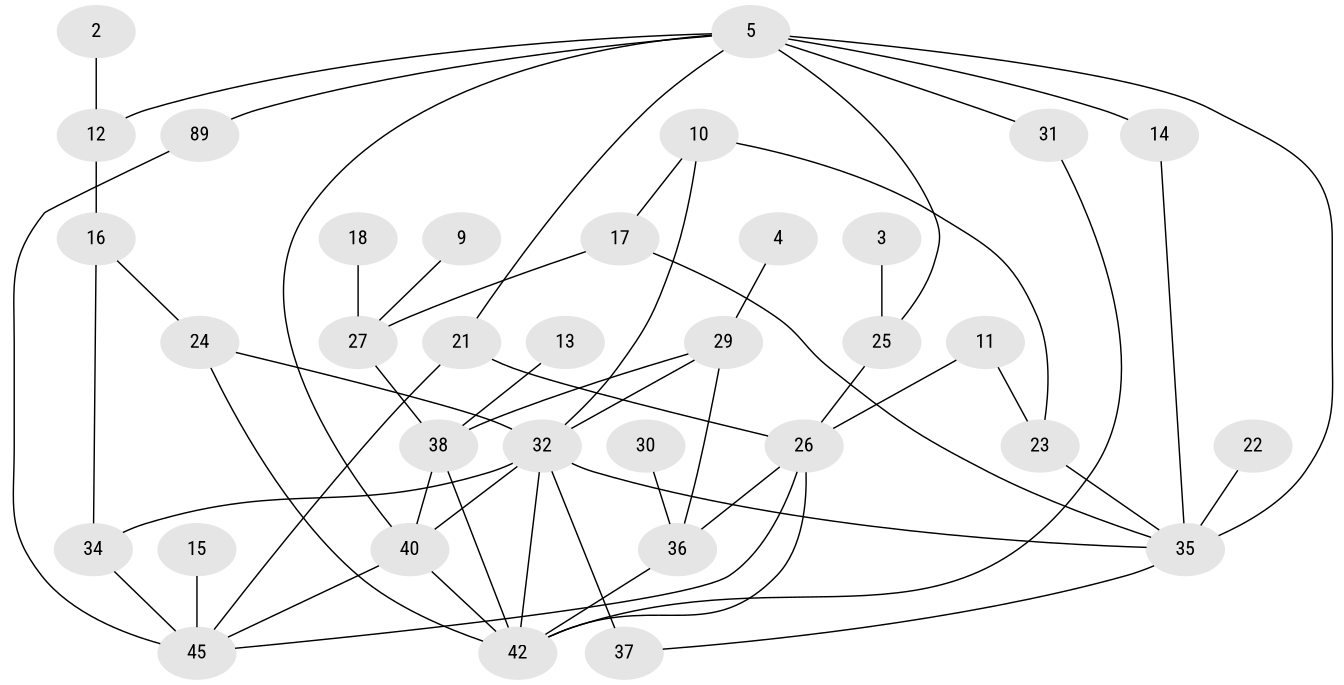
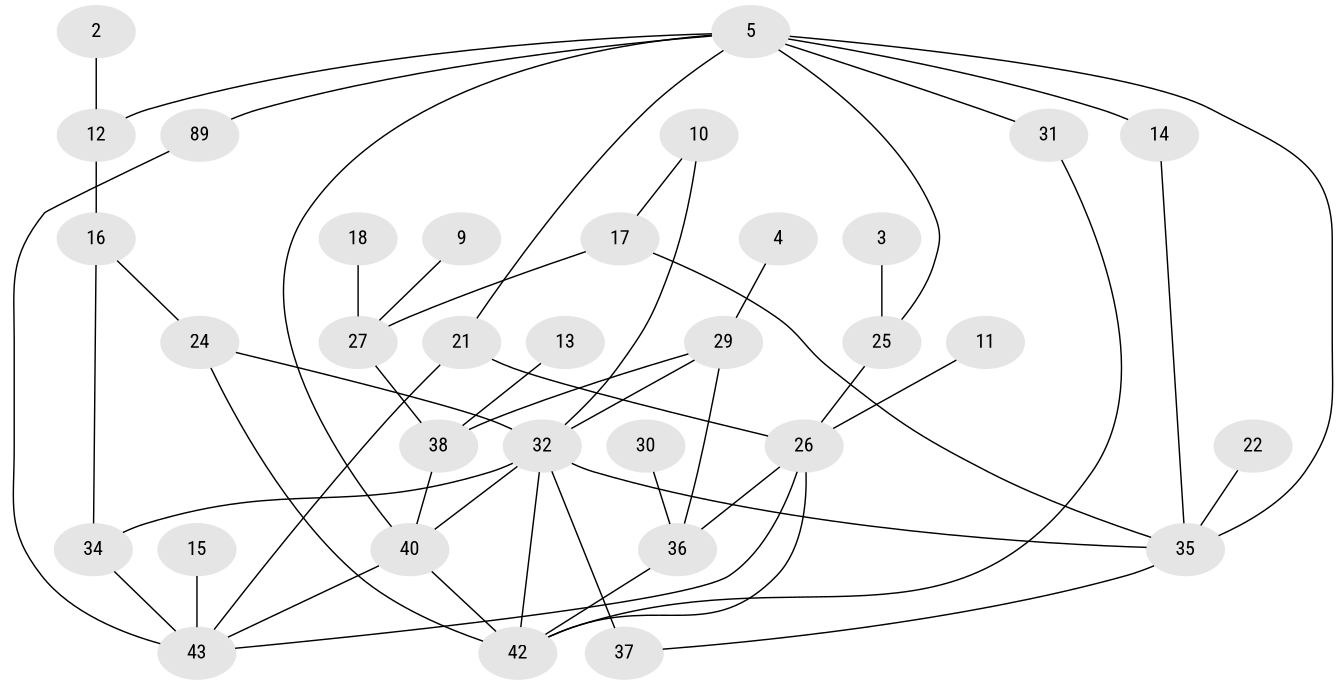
(1040, 446) -> none
(478, 549) -> none
(197, 653) -> (197, 653)
